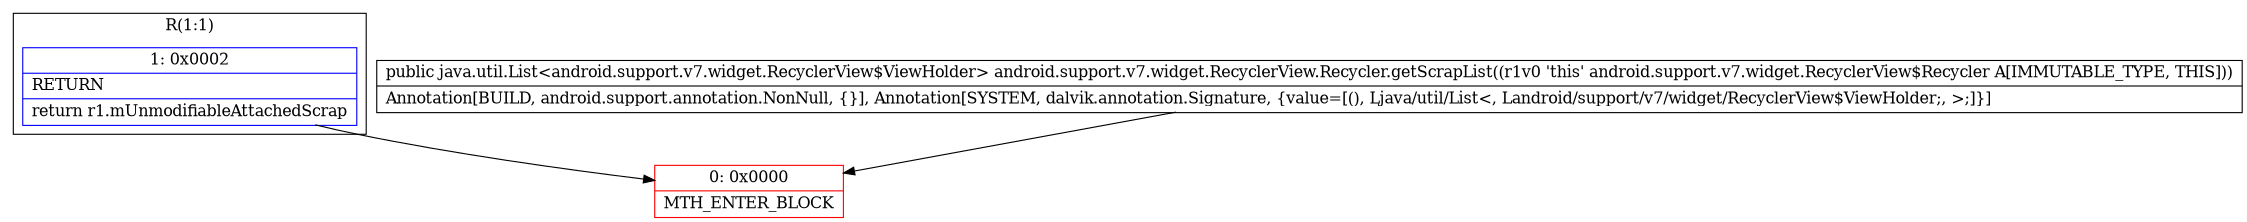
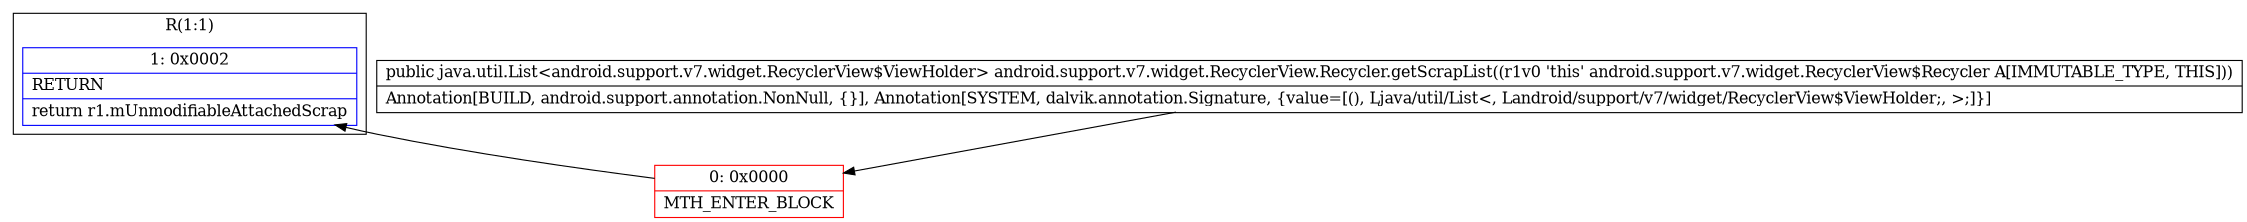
(479, 156) -> (500, 156)
